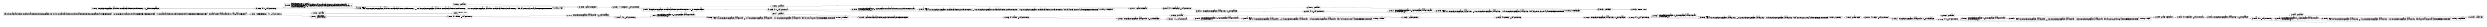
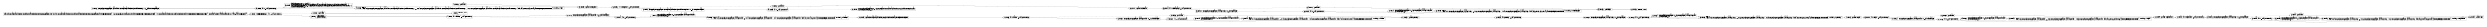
(1016, 9) -> none
(778, 14) -> none
